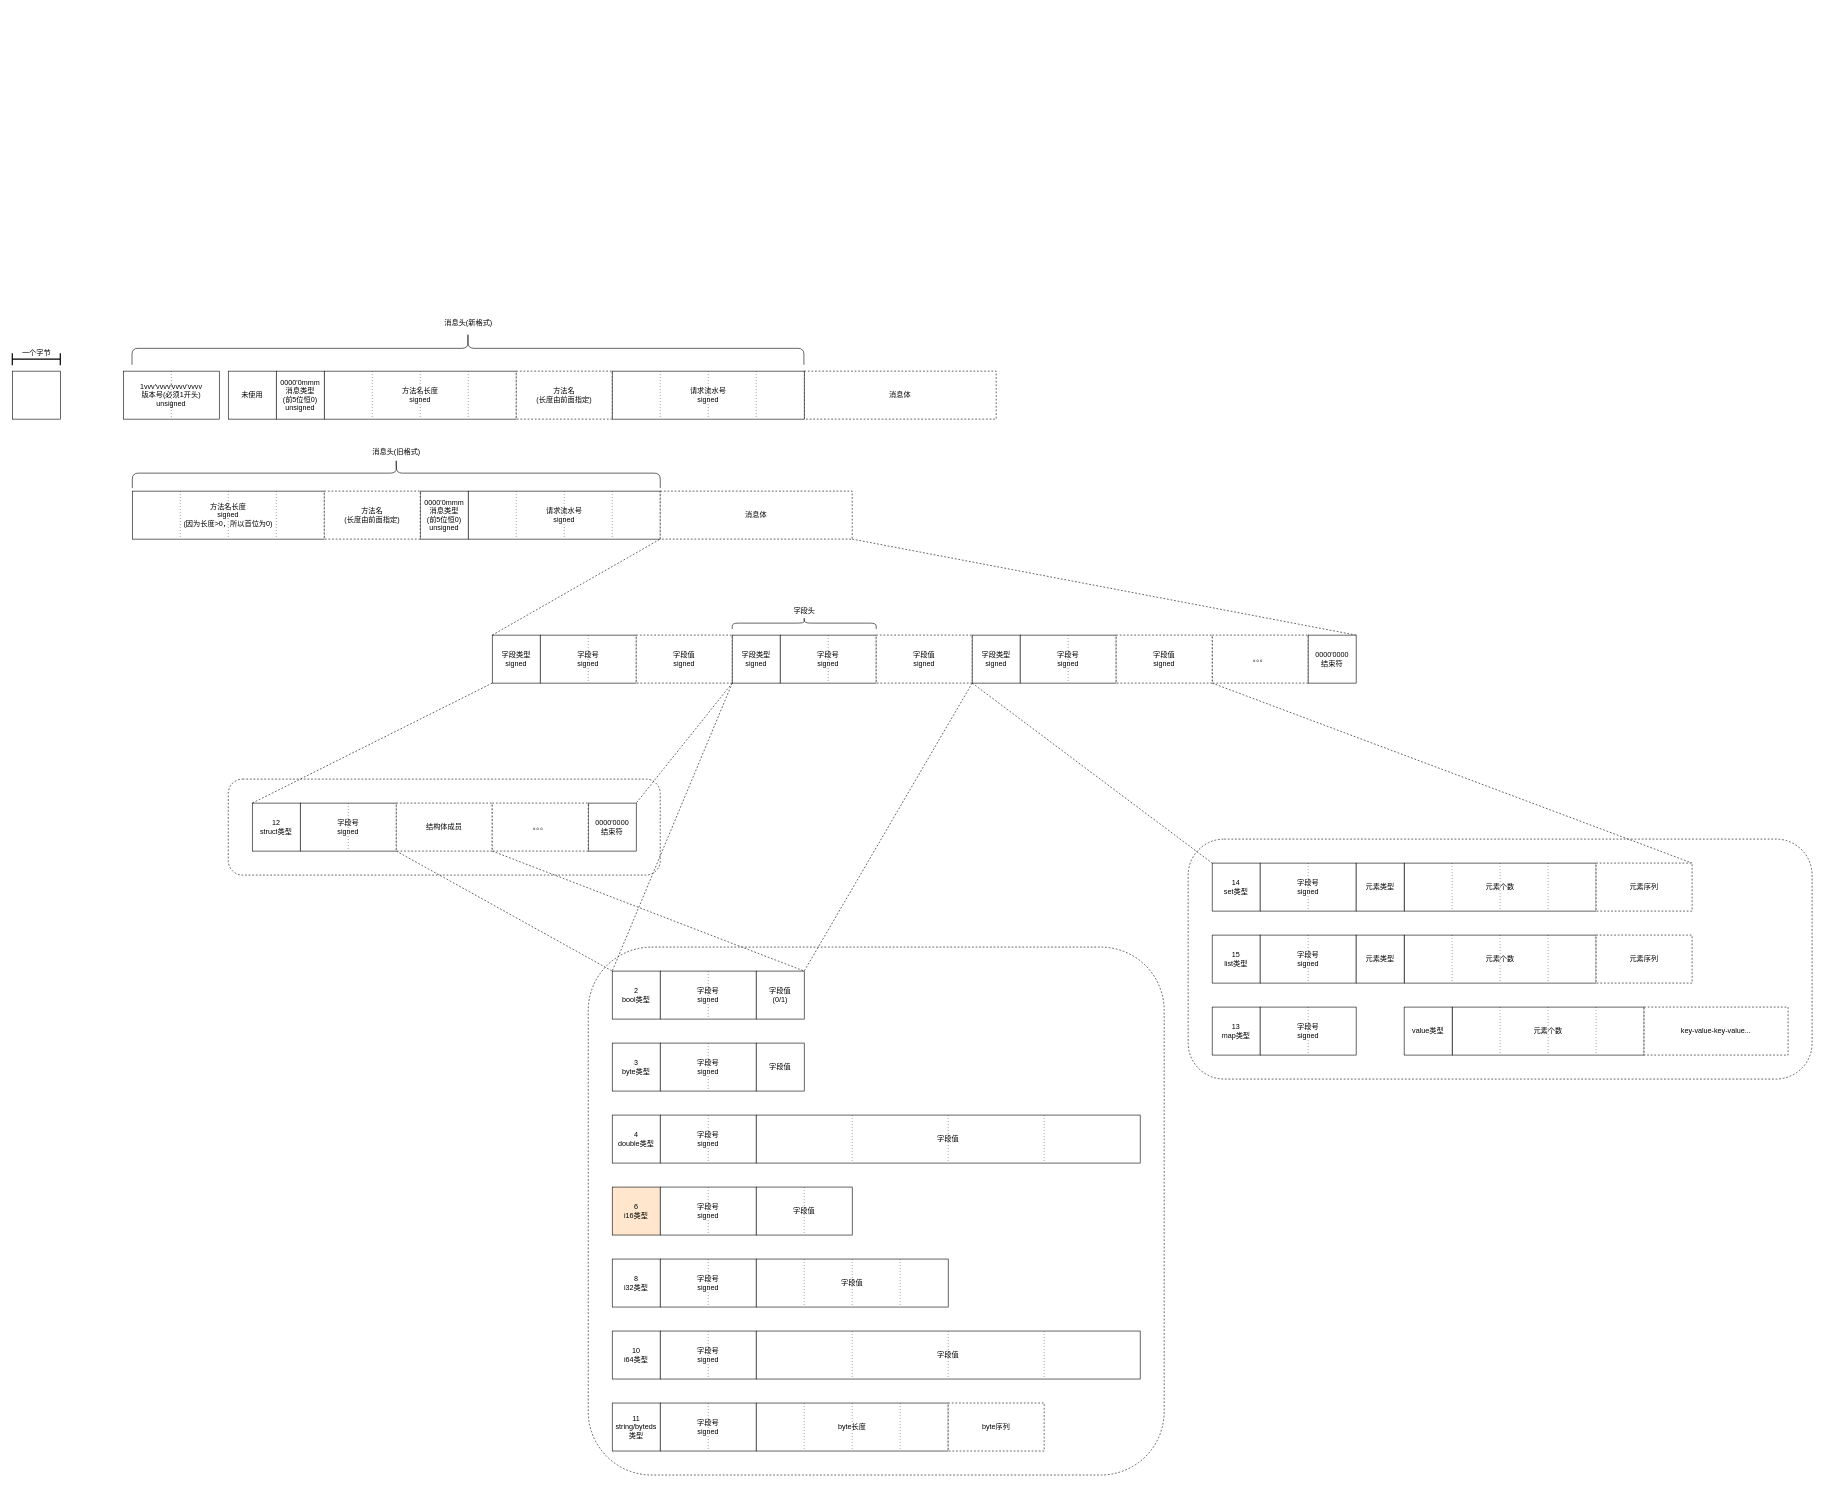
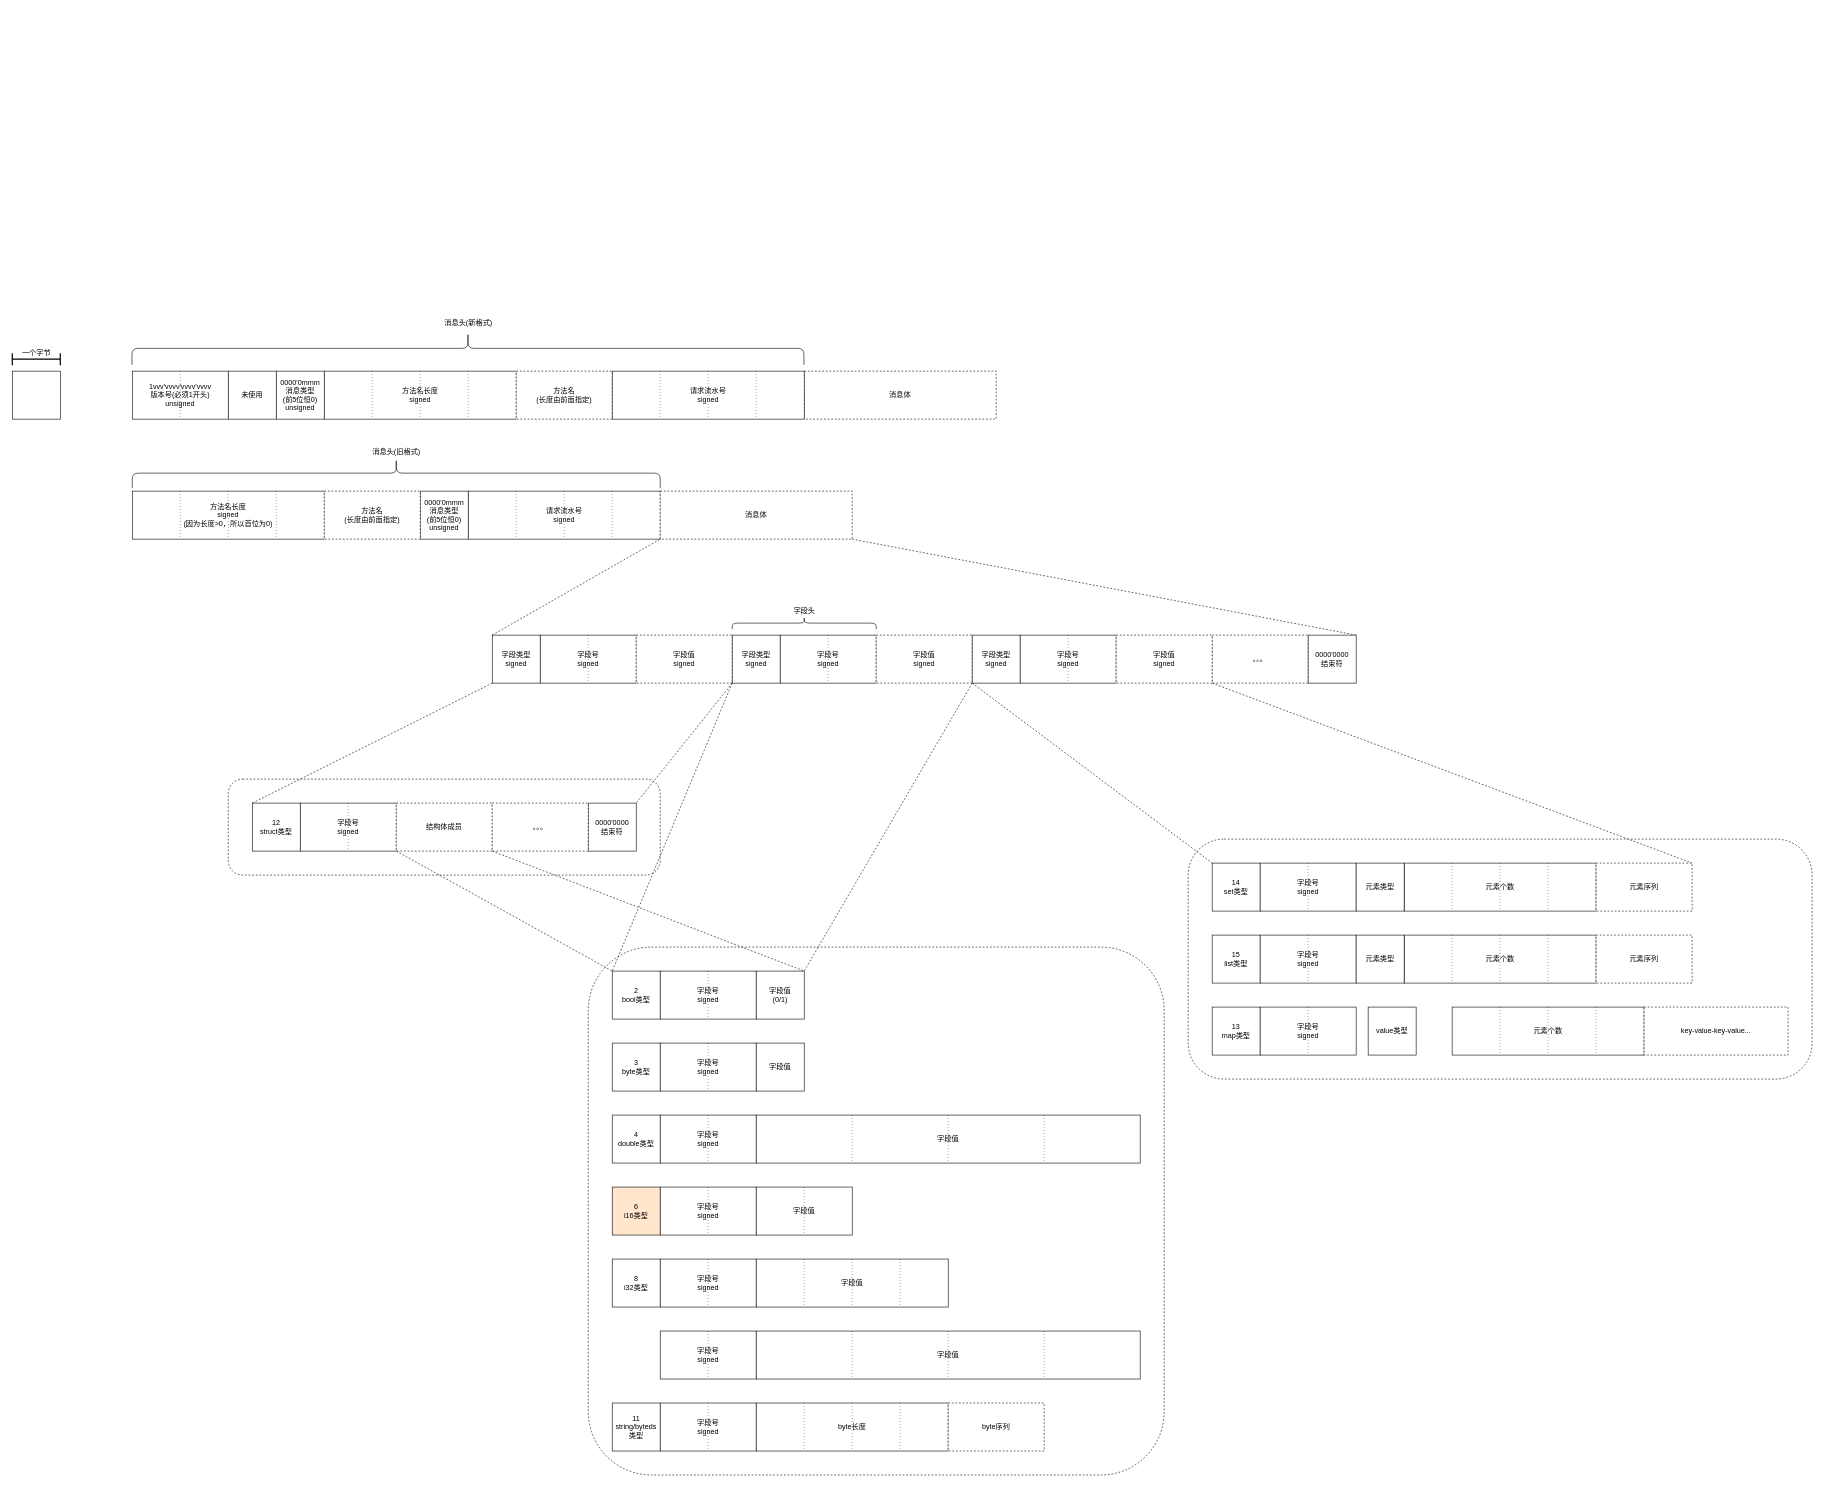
(171, 395) -> (180, 395)
(1428, 1031) -> (1392, 1031)
(636, 1355) -> none
